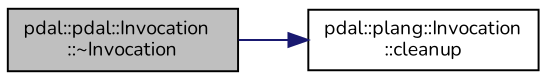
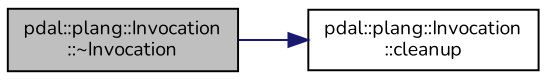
(123, 40) -> (123, 40)
